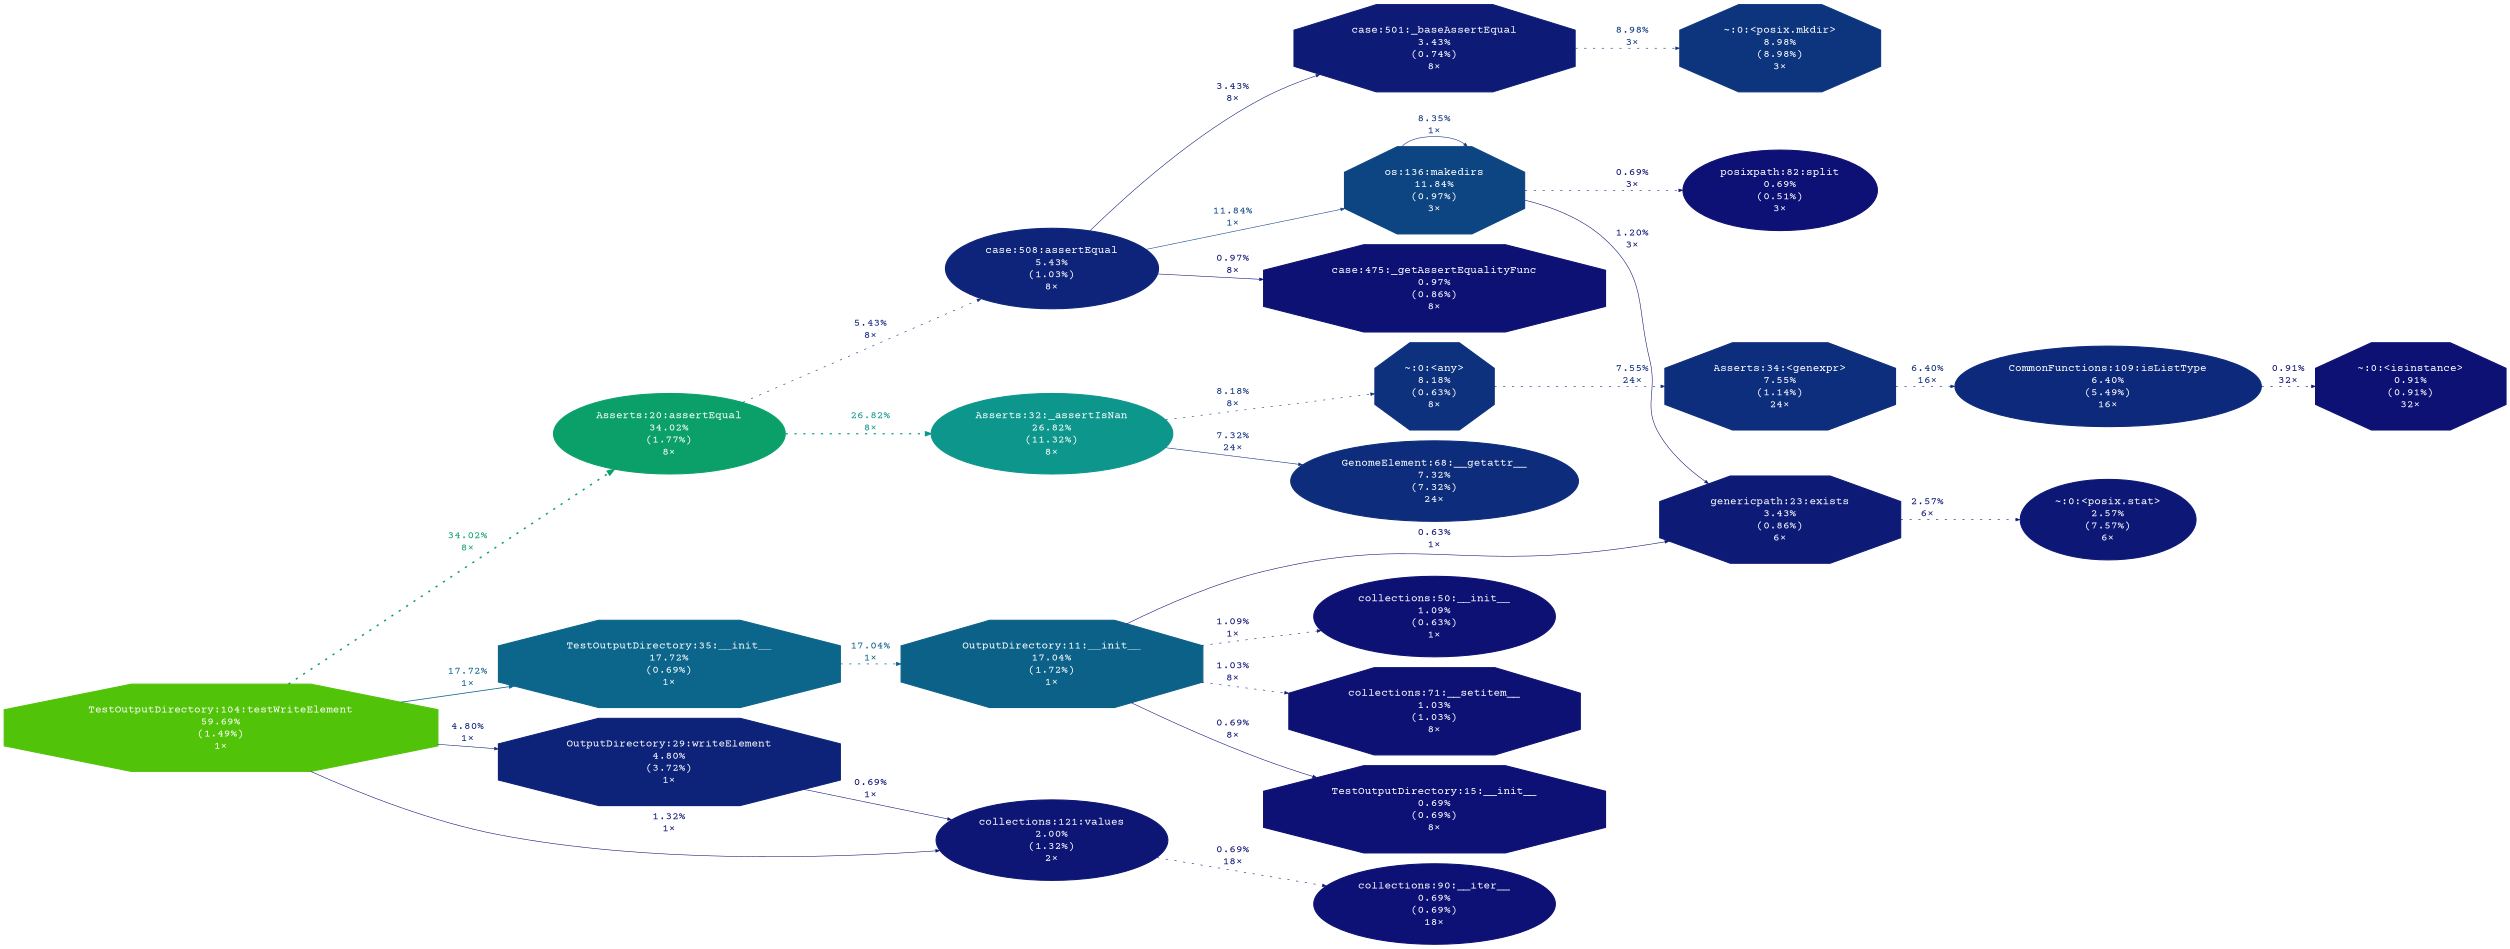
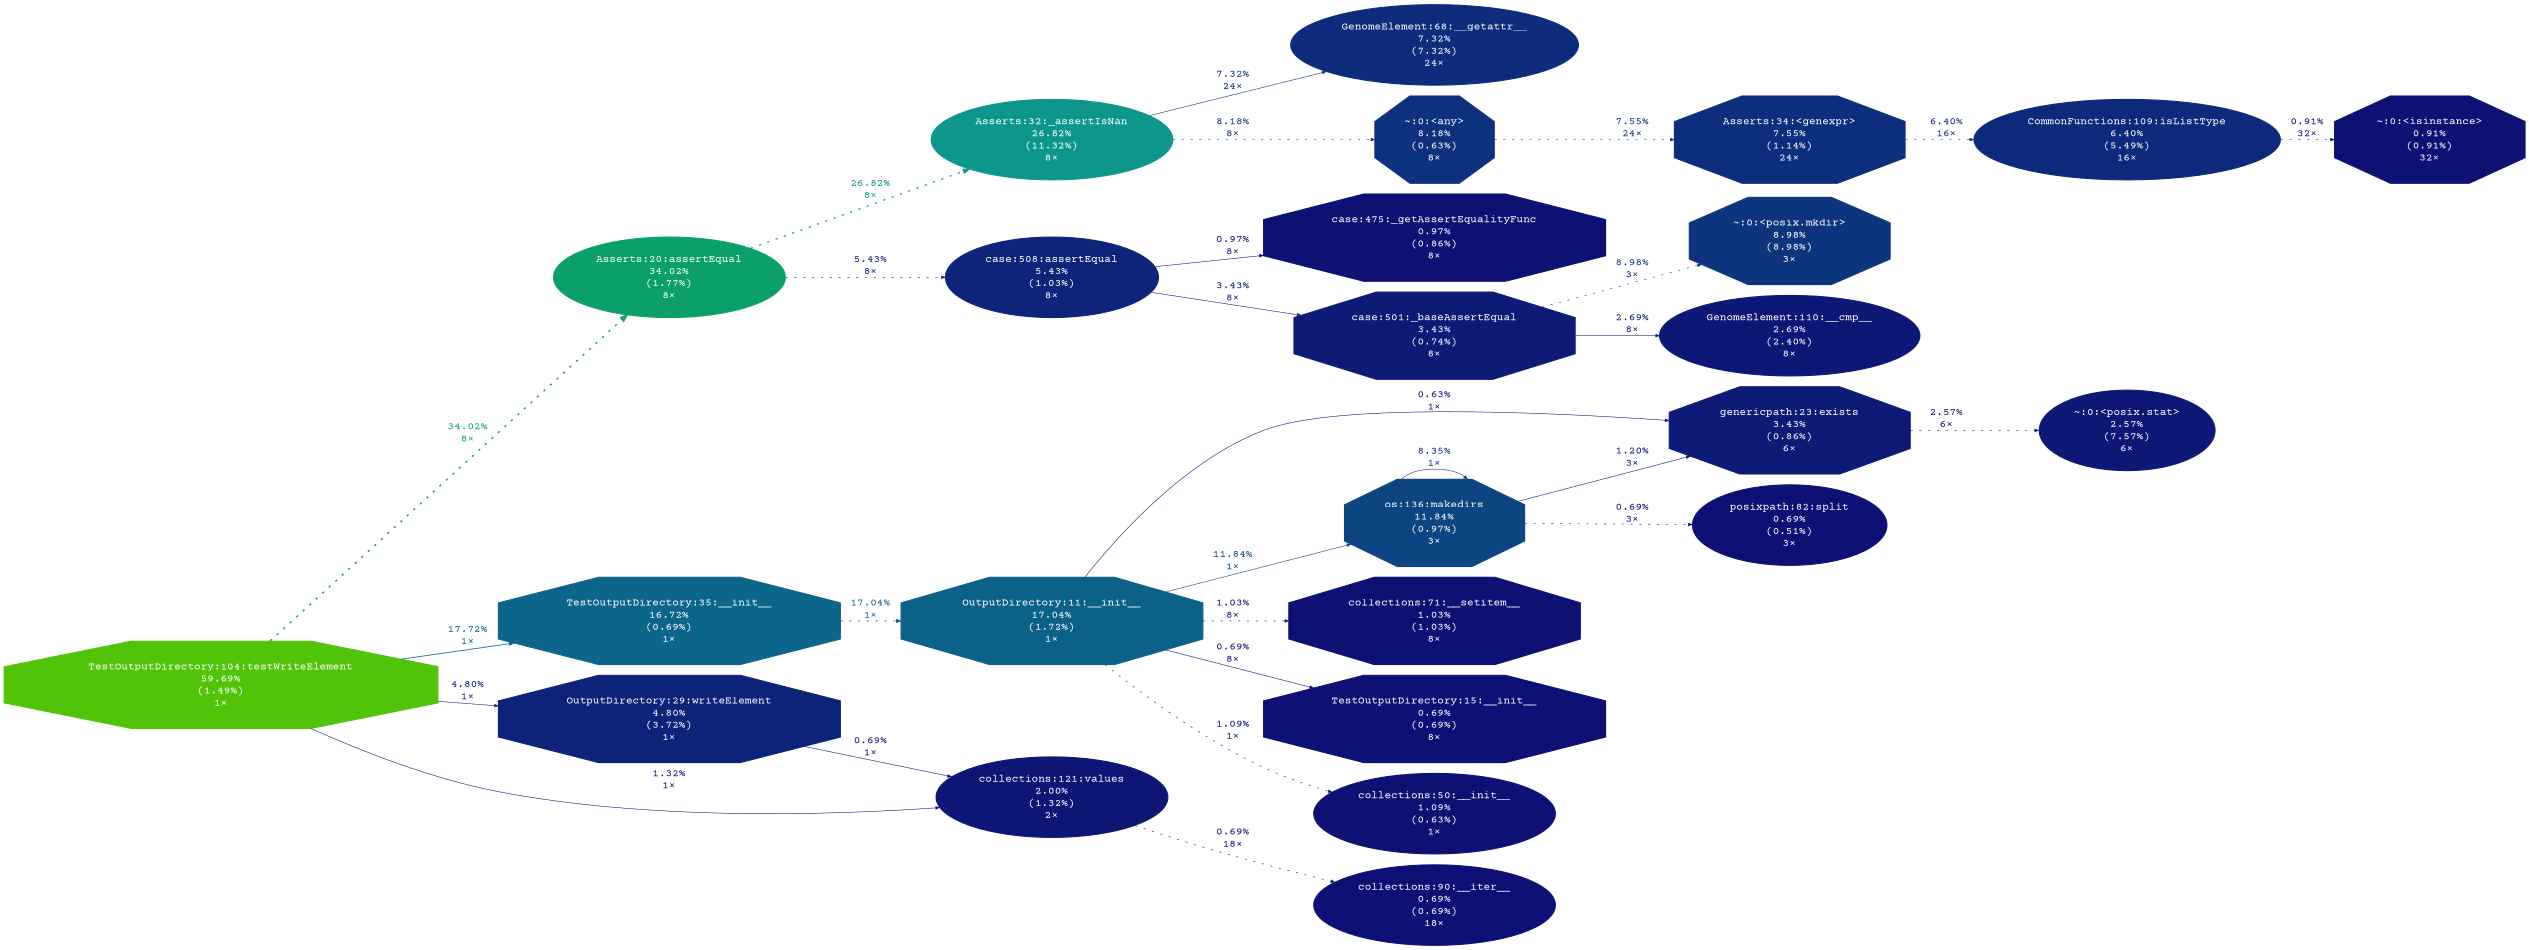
(1243, 229) -> (1256, 569)
none -> (1790, 336)
(669, 664) -> (669, 621)
